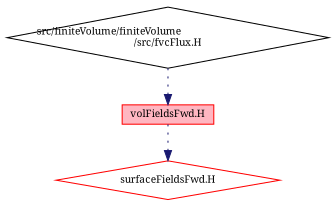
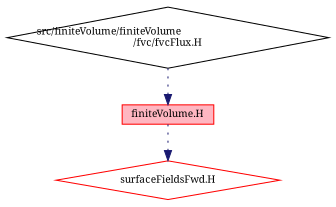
(168, 38) -> (168, 38)
(168, 115) -> (168, 115)
